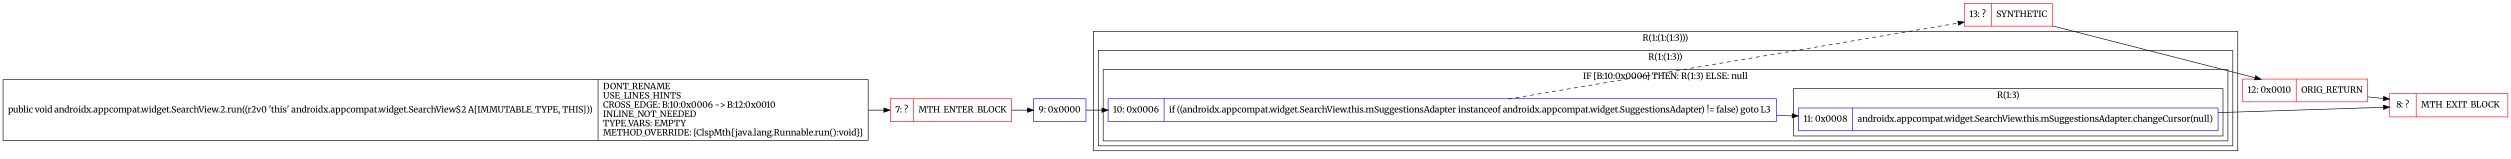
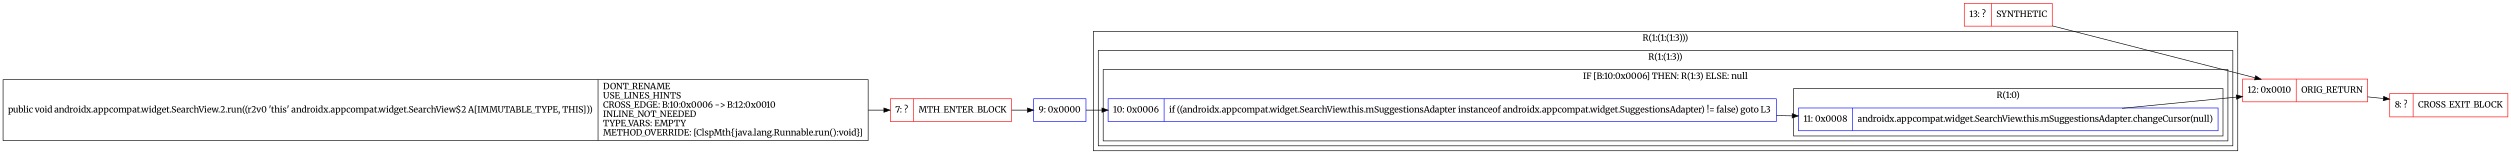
(1733, 61) -> none
(2008, 96) -> (2008, 96)
(2460, 105) -> (2460, 105)
(2301, 110) -> (2179, 103)
